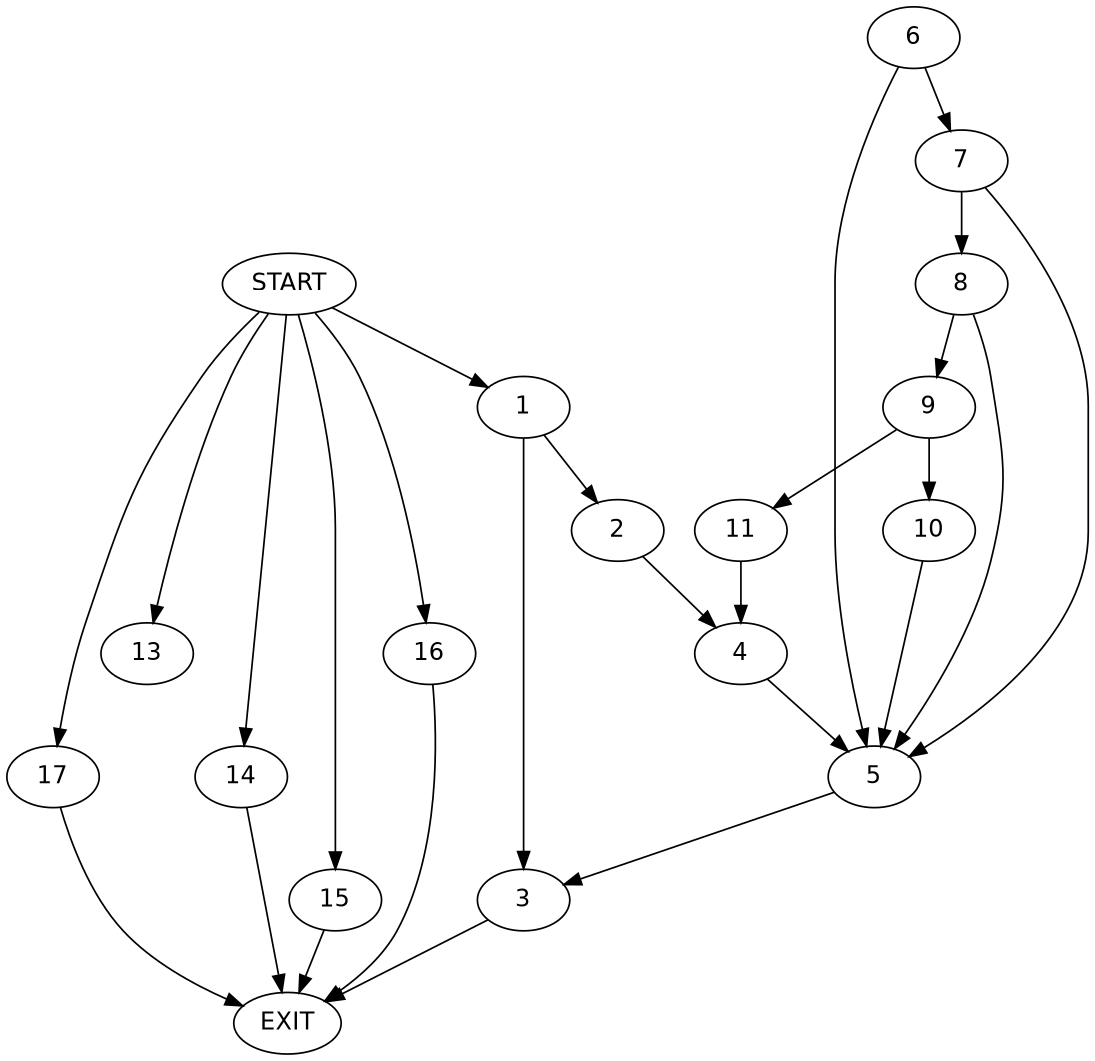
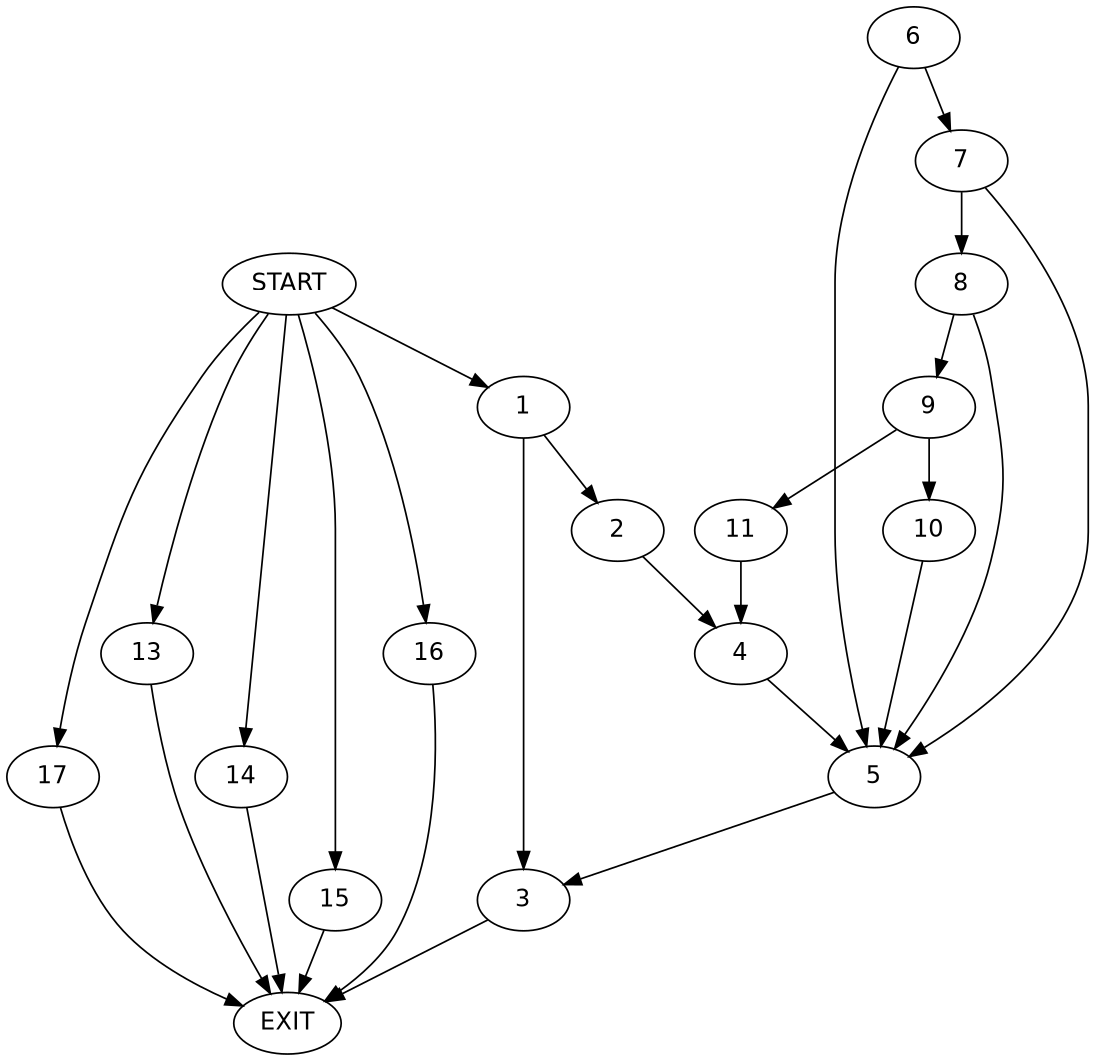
none -> (191, 837)
